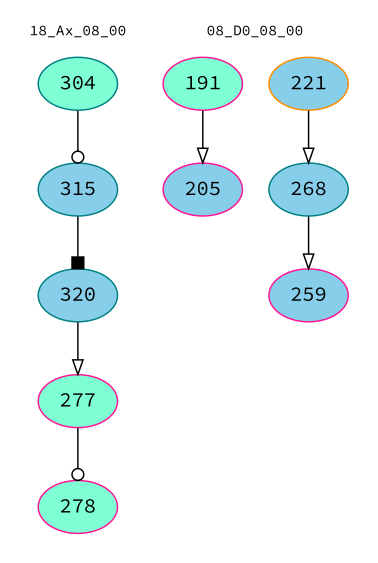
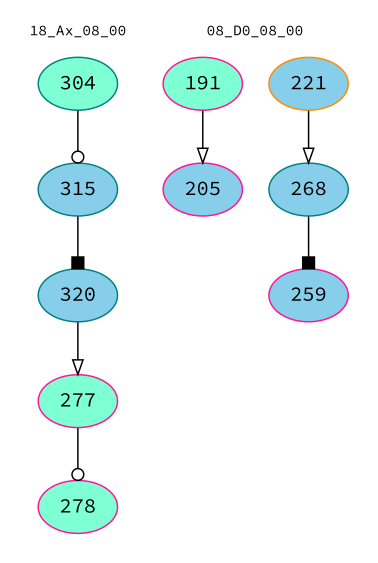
(309, 235) -> (309, 235)
